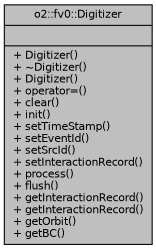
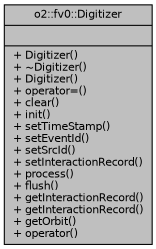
(39, 234) -> (46, 234)
